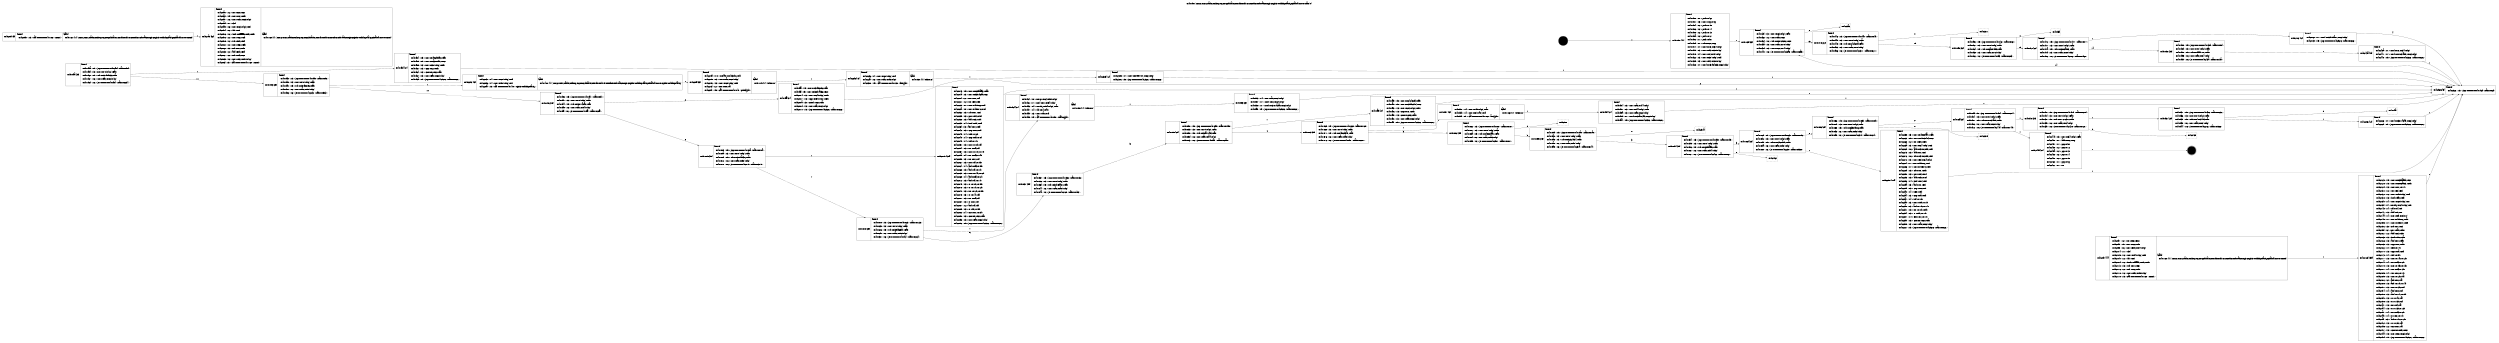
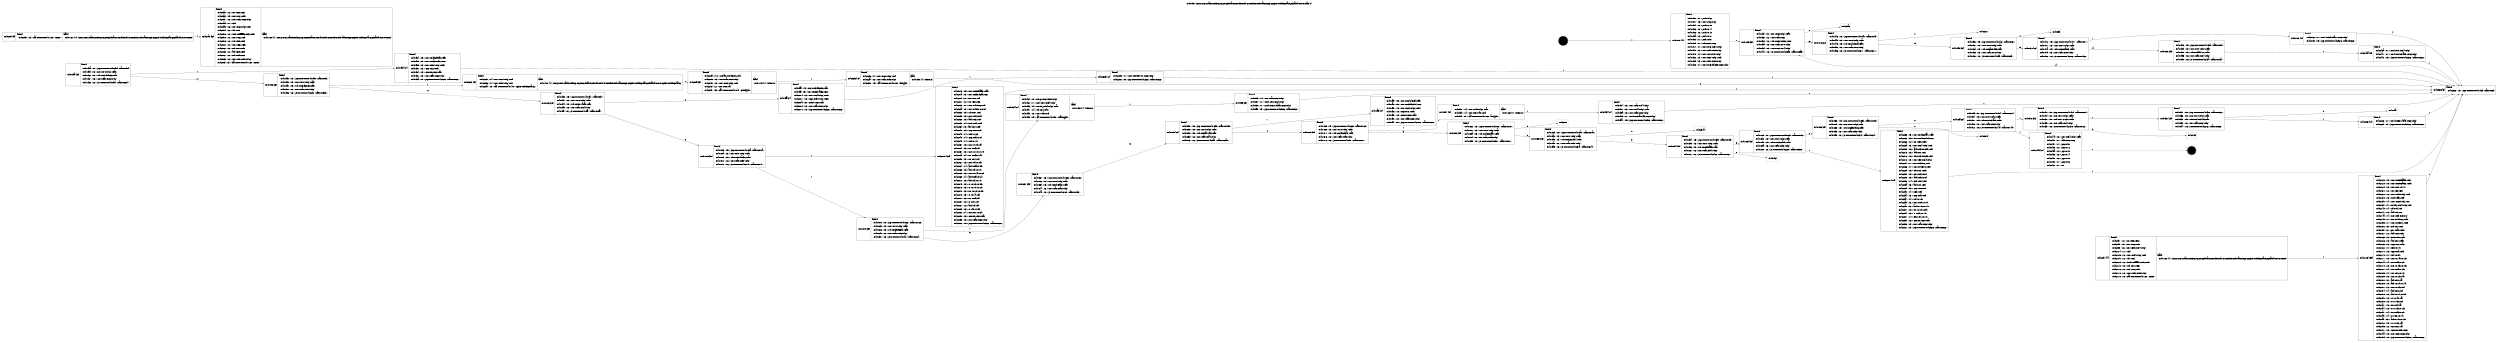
(1939, 99) -> none
